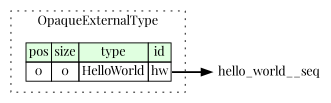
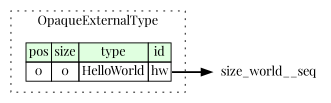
(269, 72) -> (269, 72)
